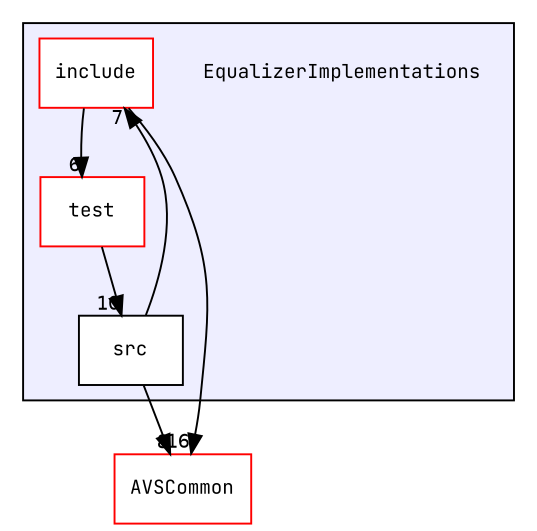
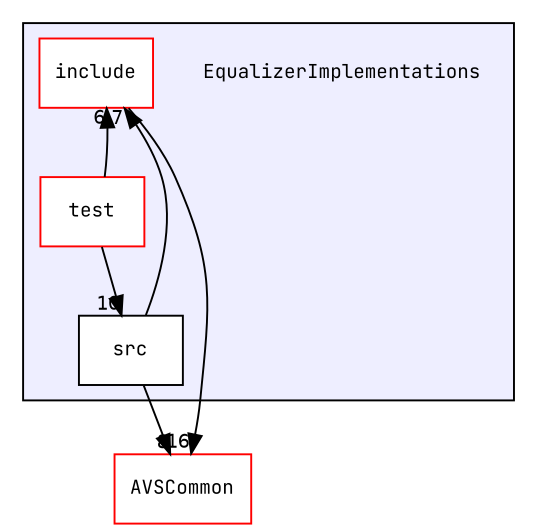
(82, 133) -> (107, 152)
